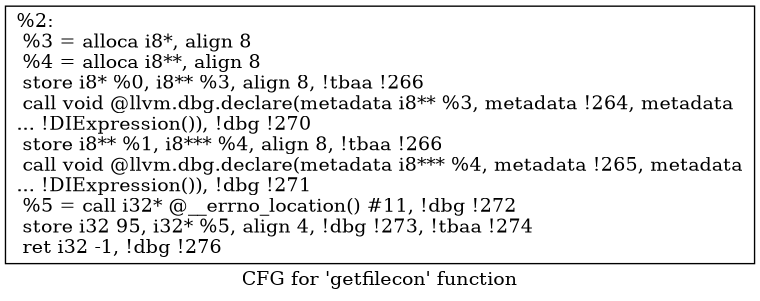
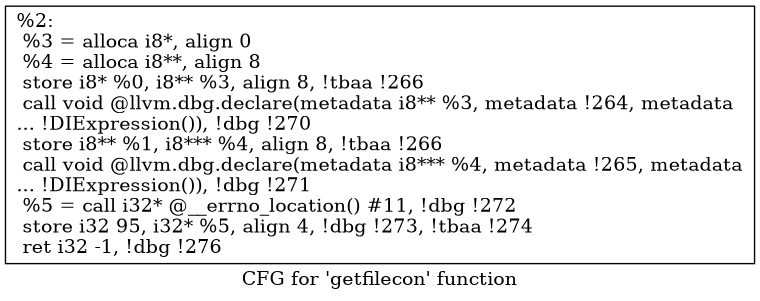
(134, 42) -> (134, 42)
